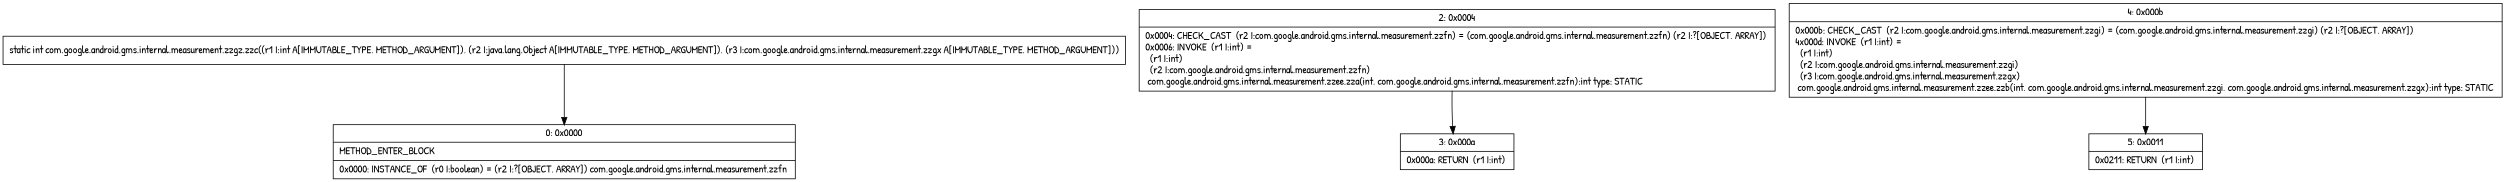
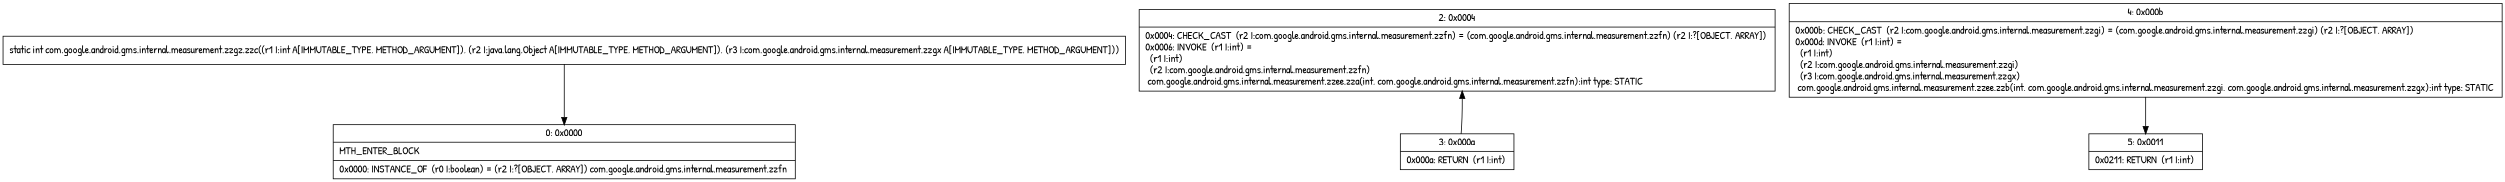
(1850, 42) -> (1850, 42)
(1452, 109) -> (1462, 116)
(387, 151) -> (380, 151)
